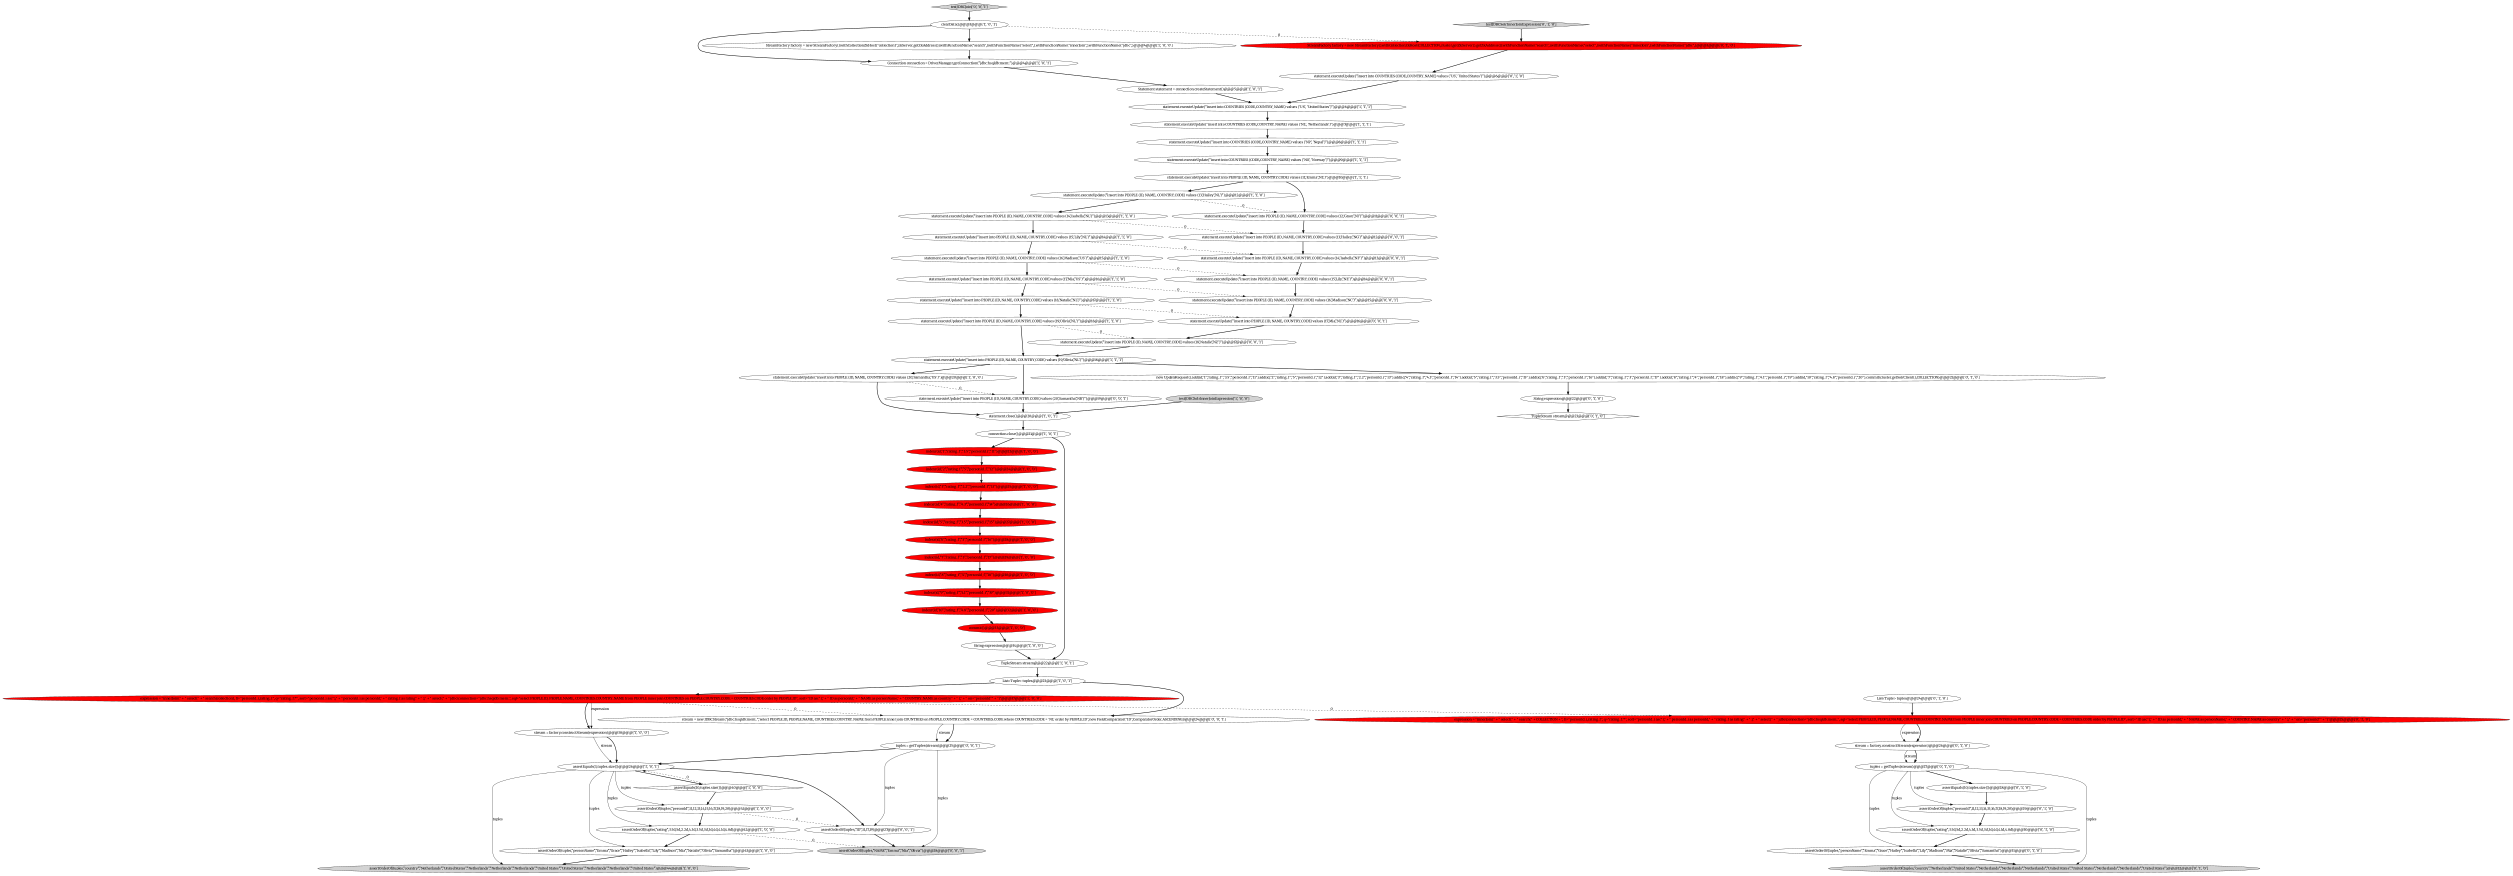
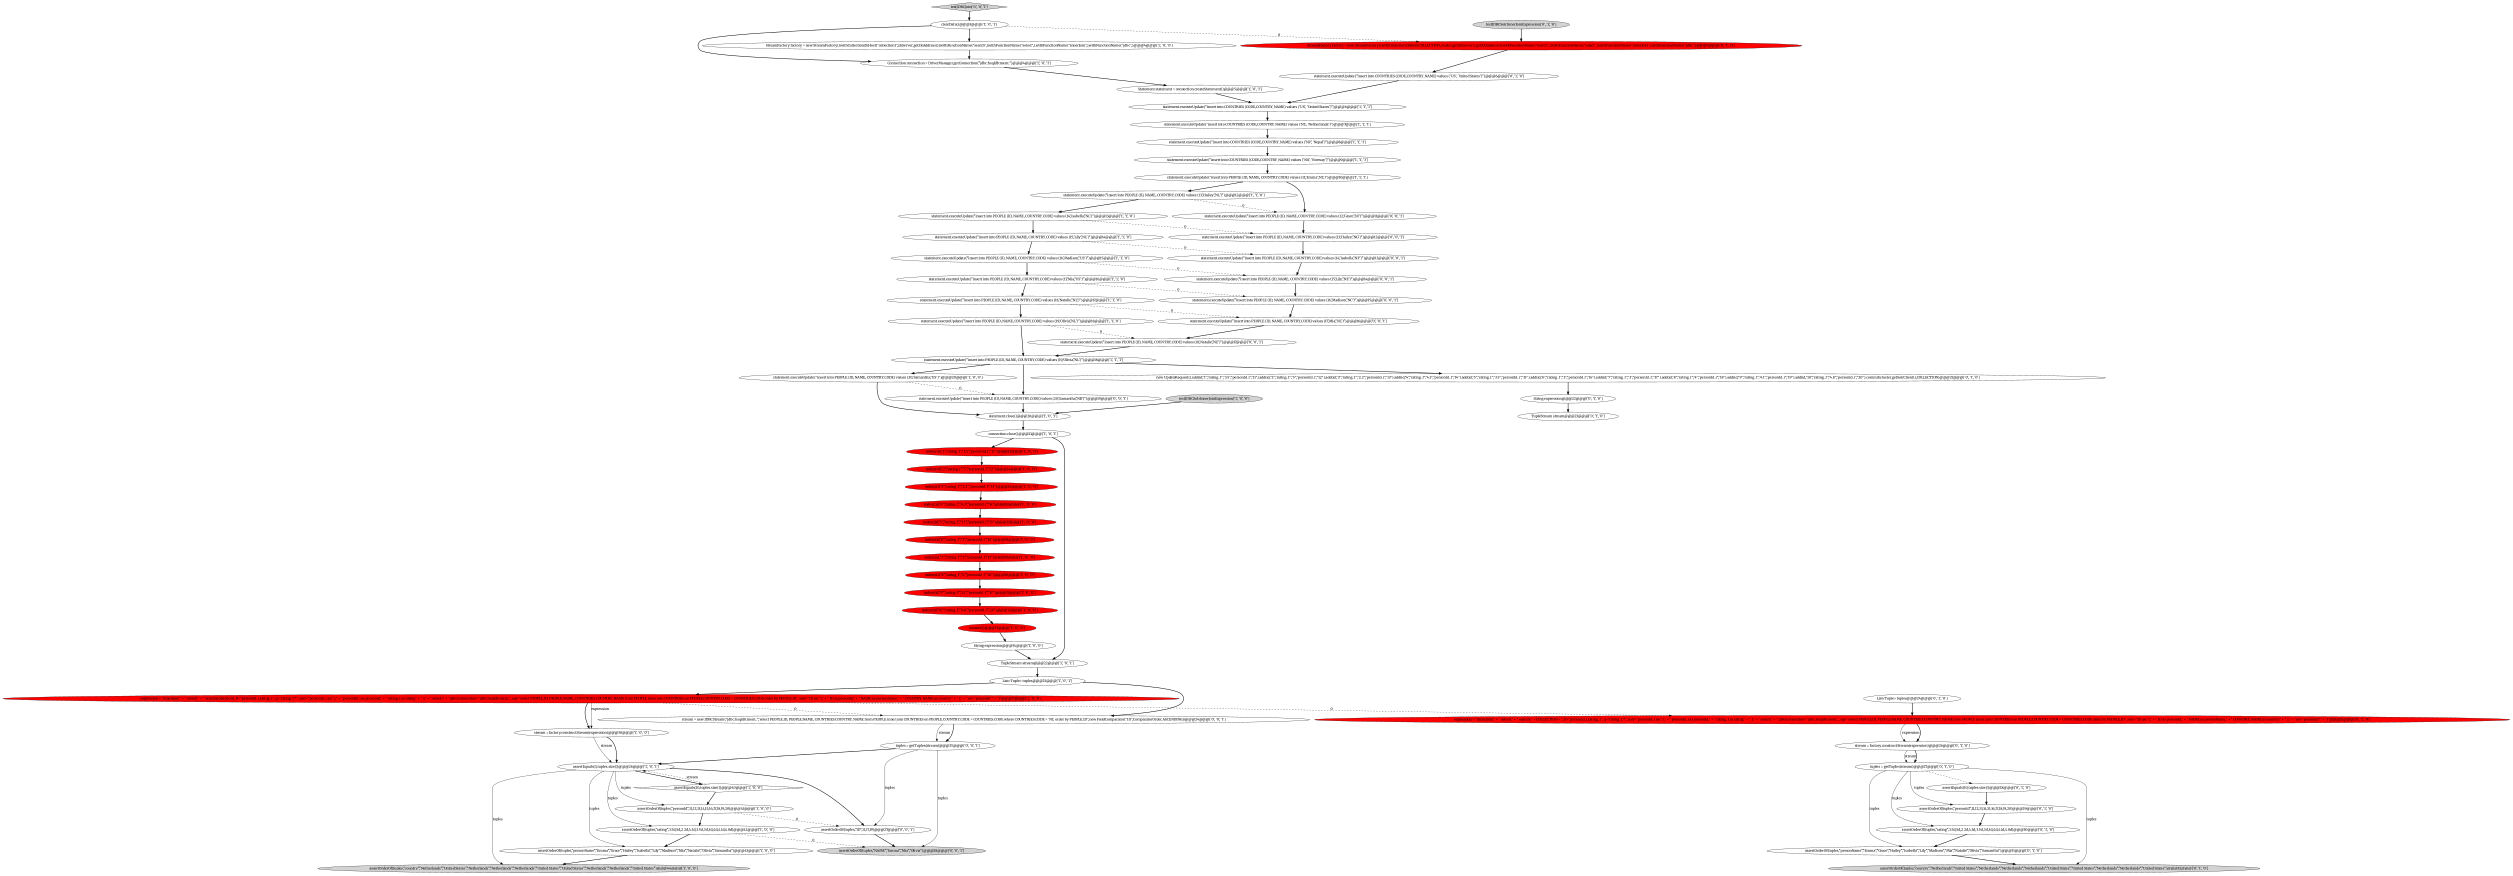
(1521, 25) -> (1521, 25)
(1568, 416) -> (1568, 416)
(688, 777) -> (692, 777)
(1948, 777) -> (1948, 777)
